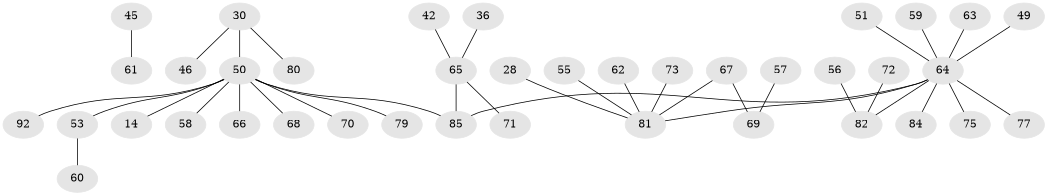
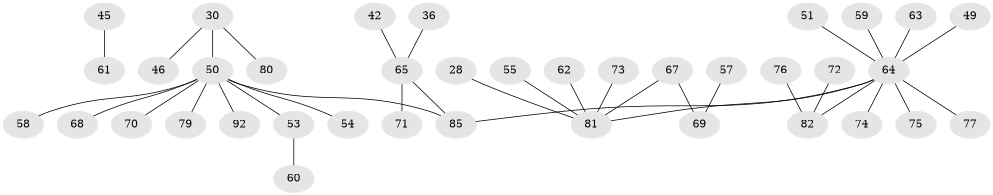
(835, 71) -> (781, 71)
(131, 125) -> (348, 125)
(240, 125) -> none
(916, 125) -> (862, 125)
